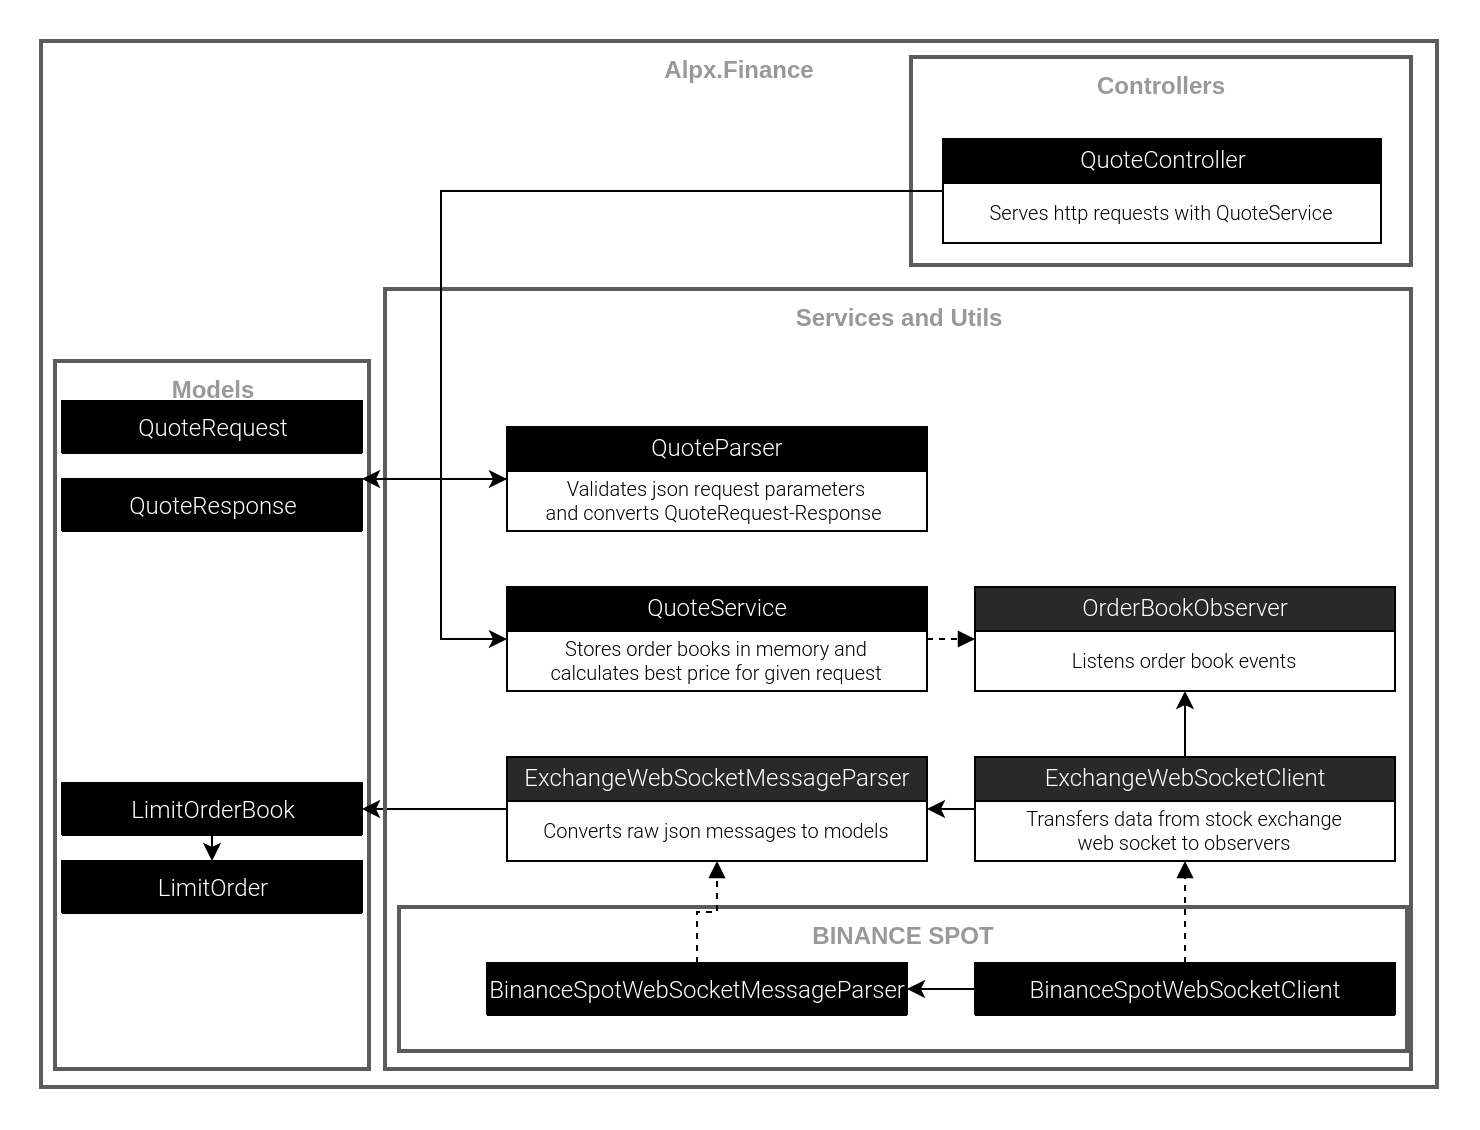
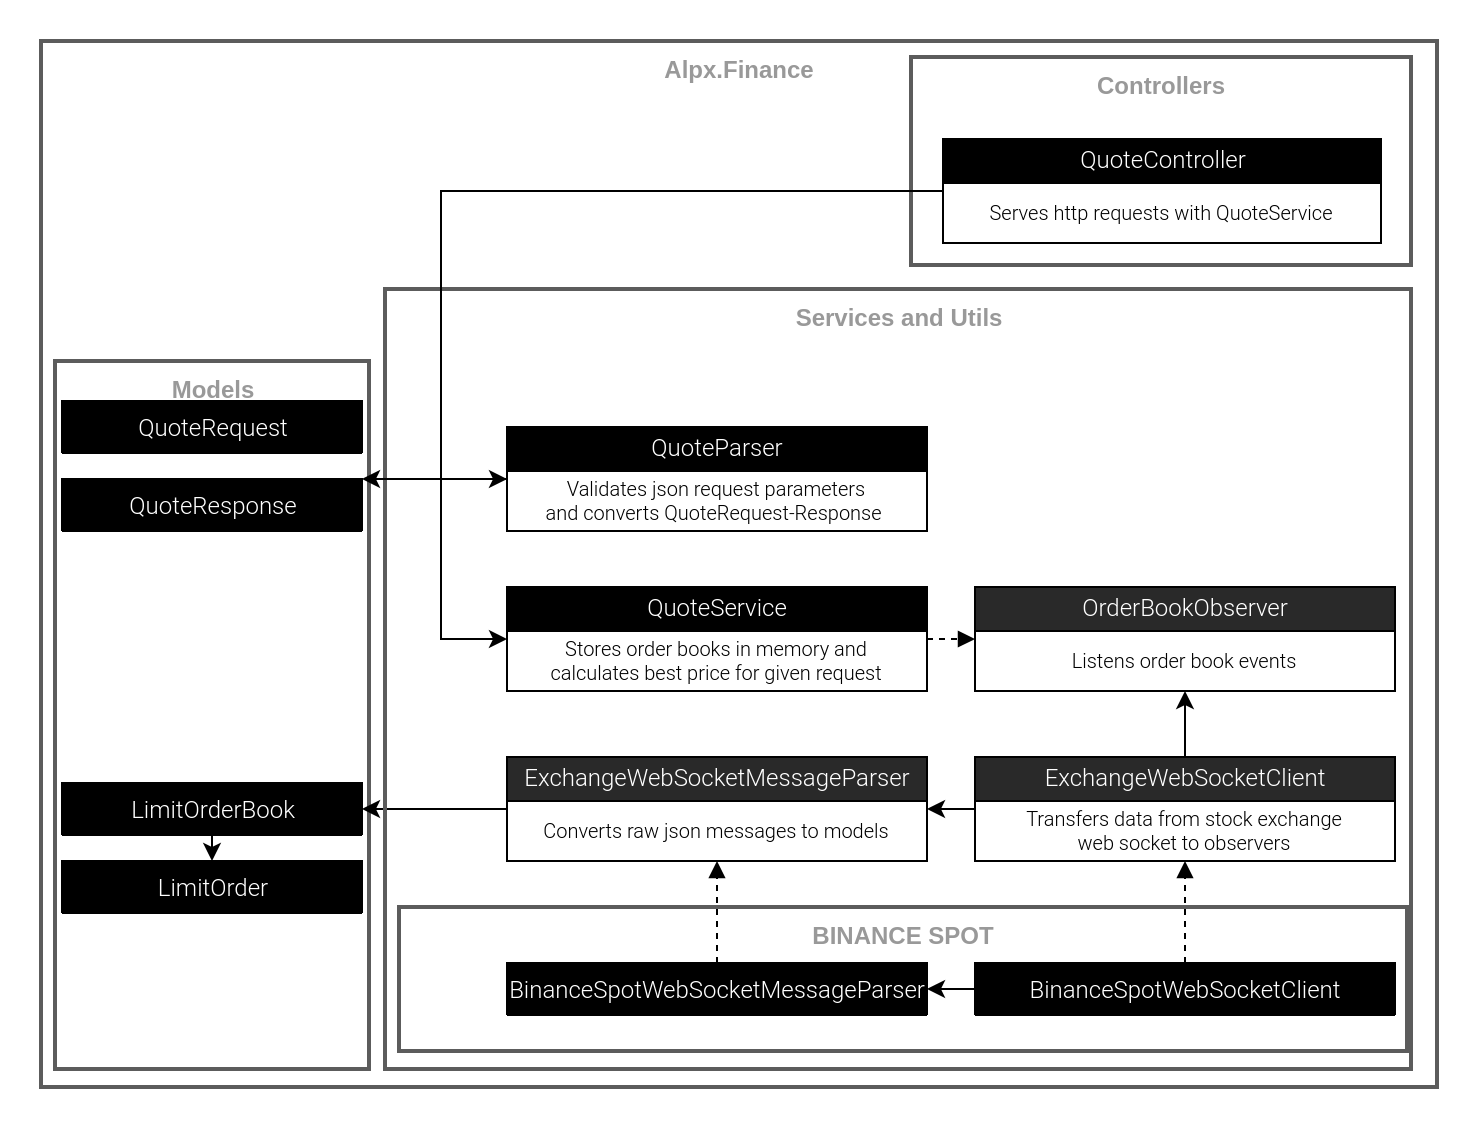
(697, 989) -> (717, 989)
